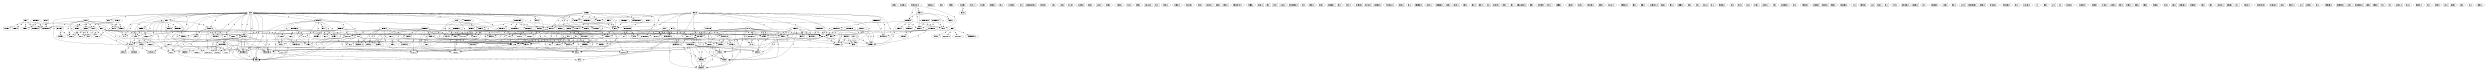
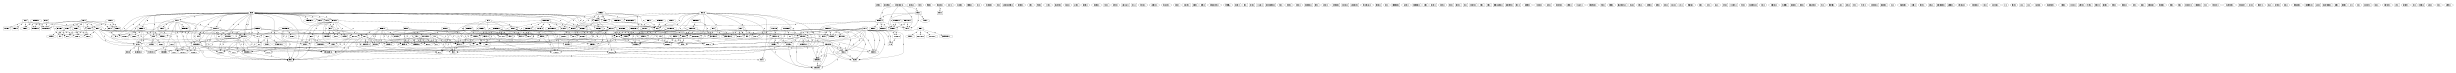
(1532, 5) -> none
(611, 30) -> (606, 36)
